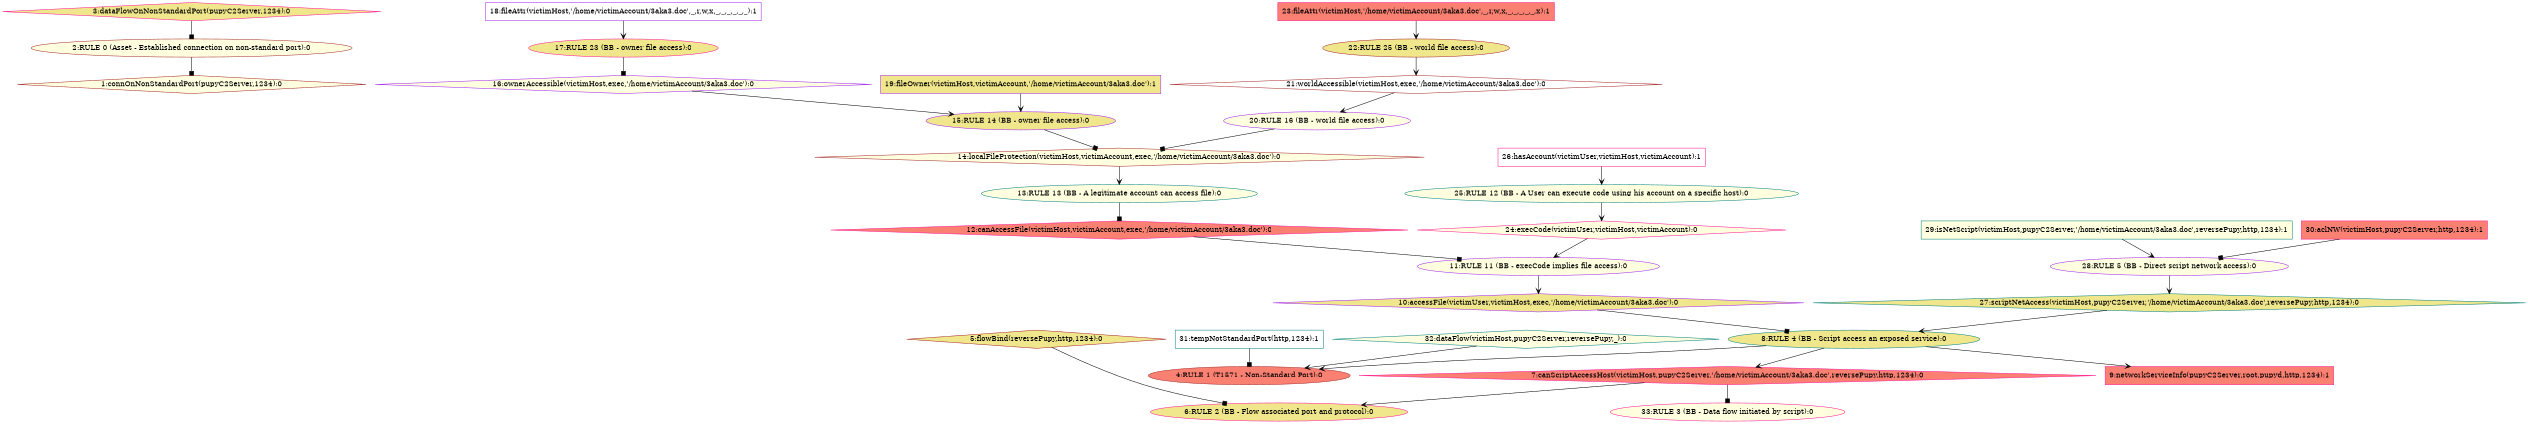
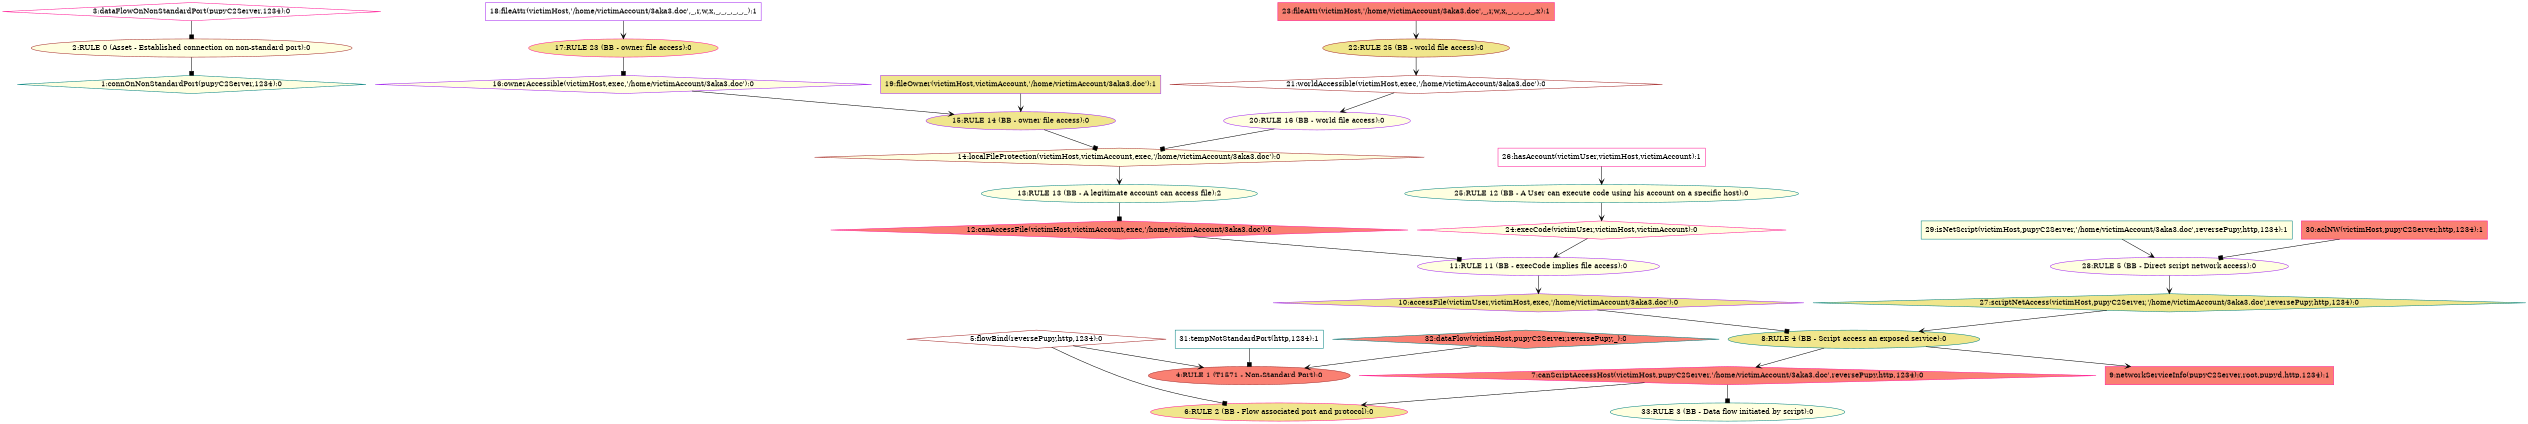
(192, 12) -> (192, 12)
(192, 84) -> (192, 84)
(1119, 194) -> (1119, 194)
(1036, 339) -> (1036, 339)
(1526, 339) -> (1526, 339)
(1545, 357) -> (1136, 356)
(1728, 412) -> (1728, 412)
